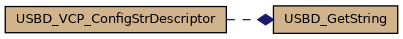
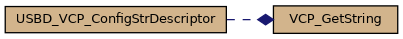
(336, 20) -> (336, 20)
